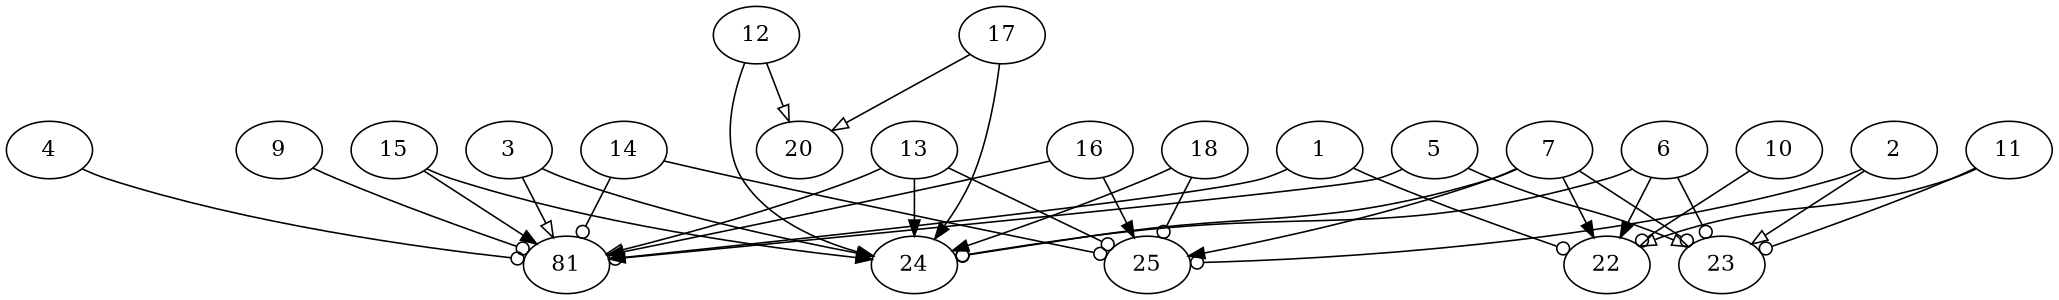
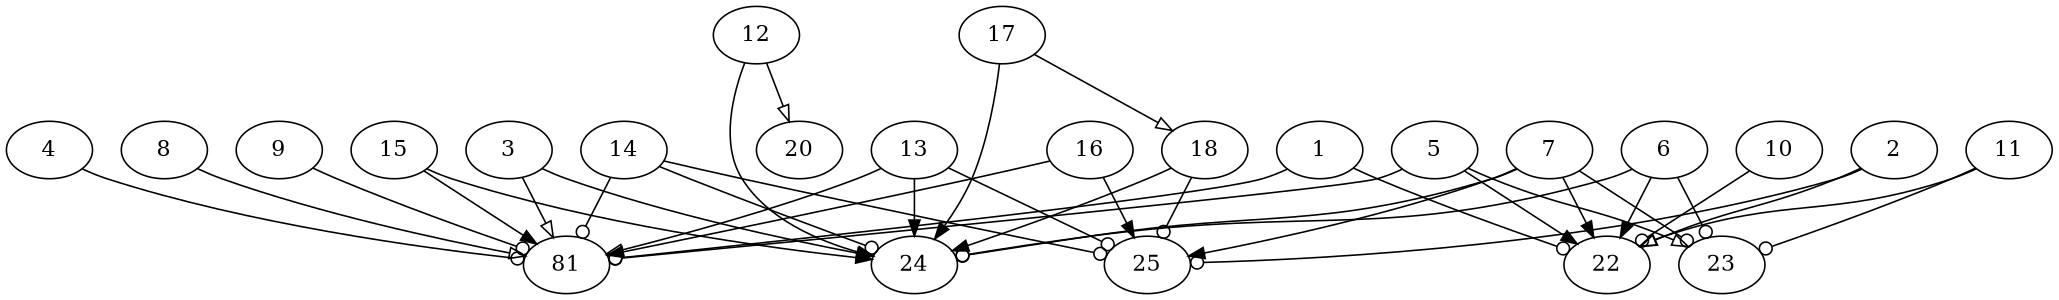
(908, 88) -> (1096, 88)
none -> (164, 150)
(1827, 195) -> (1758, 205)
none -> (747, 201)
none -> (1524, 210)
(956, 221) -> (956, 221)
